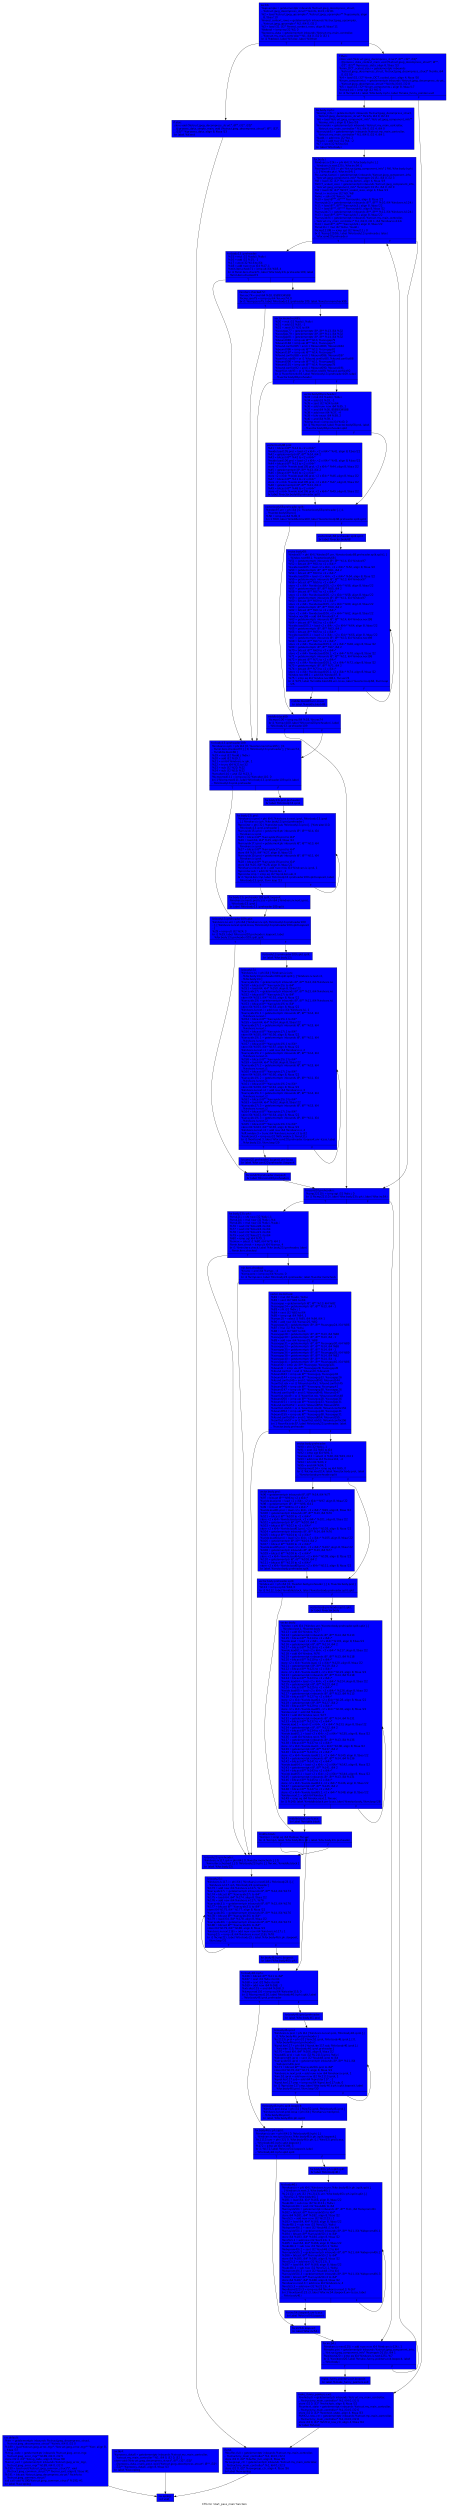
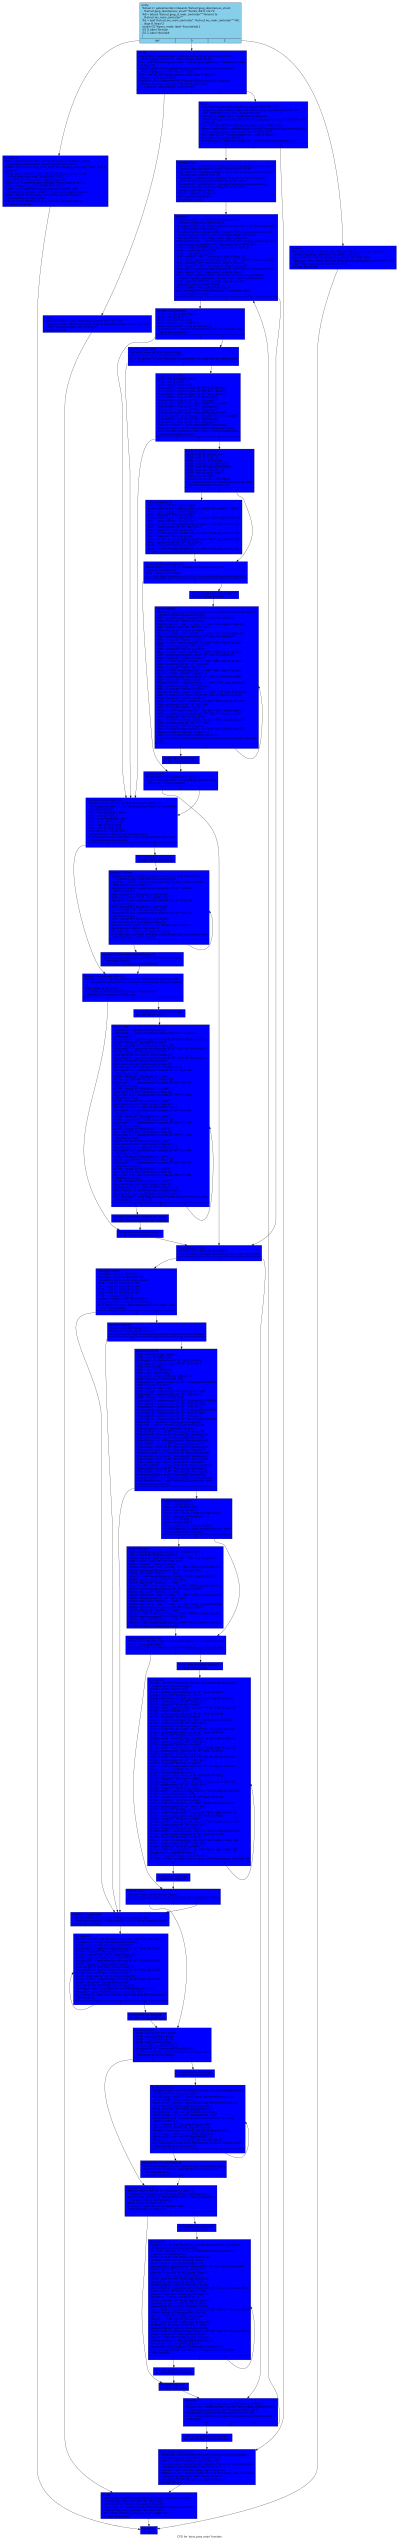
none -> (190, 23)
